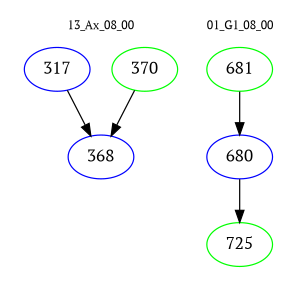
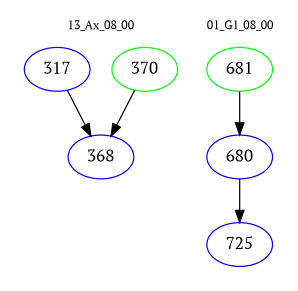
(240, 245) -> (240, 245)
